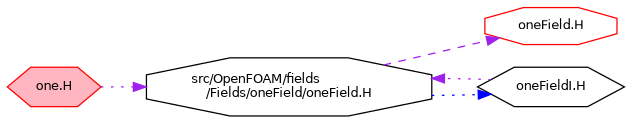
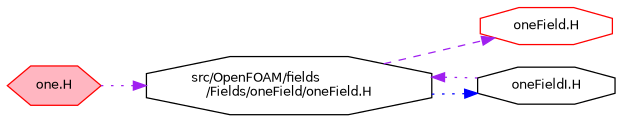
(551, 87) -> (546, 86)
